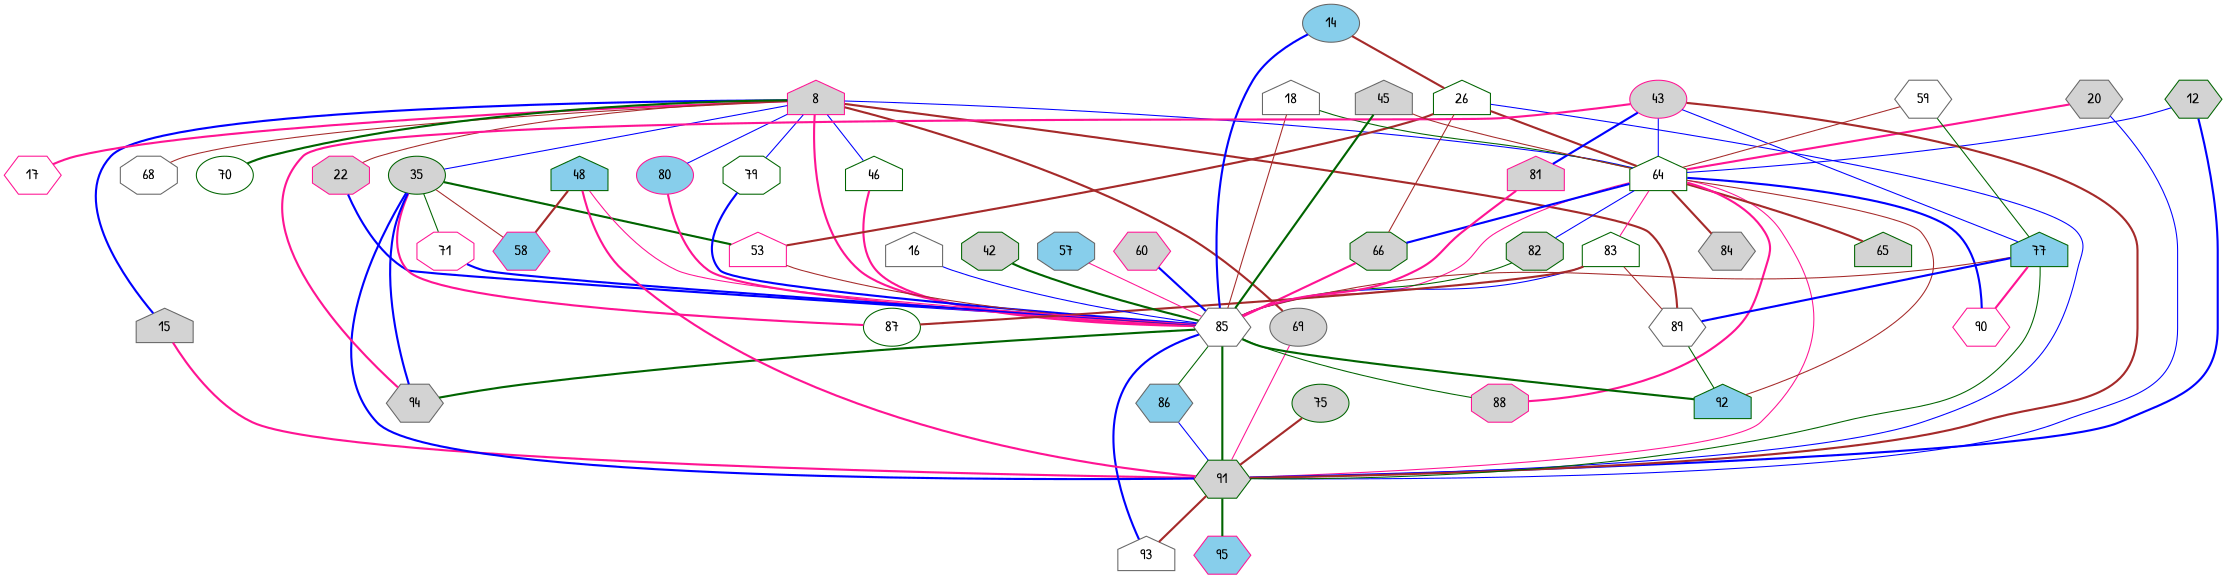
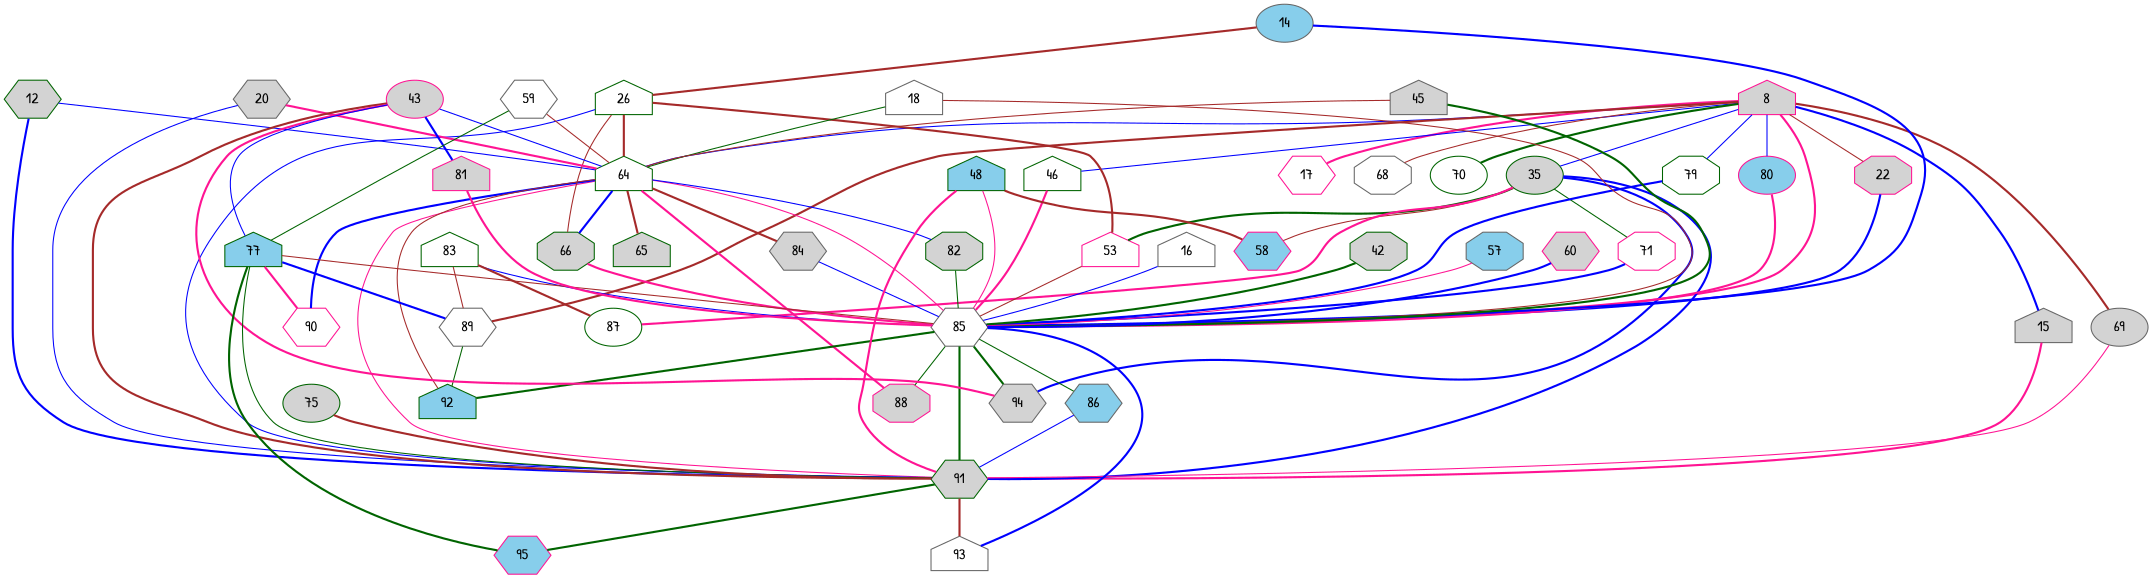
(1634, 213) -> none
none -> (876, 288)
none -> (291, 467)
